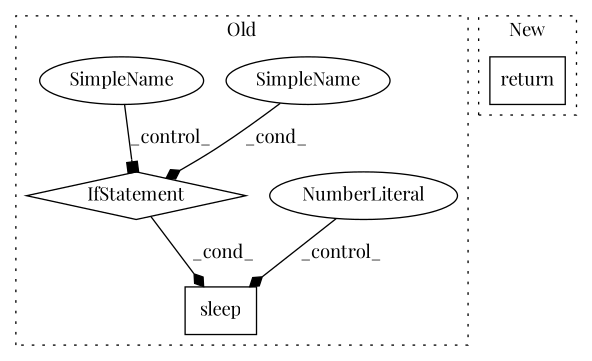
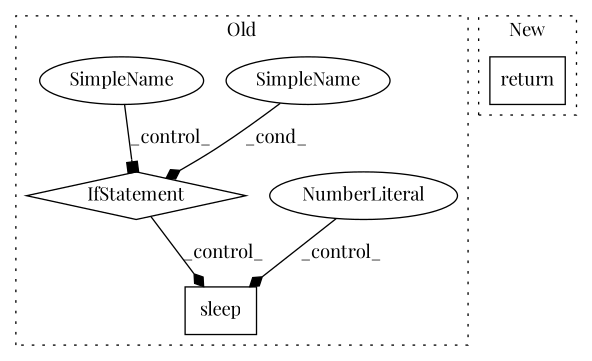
(223, 253) -> (223, 253)
